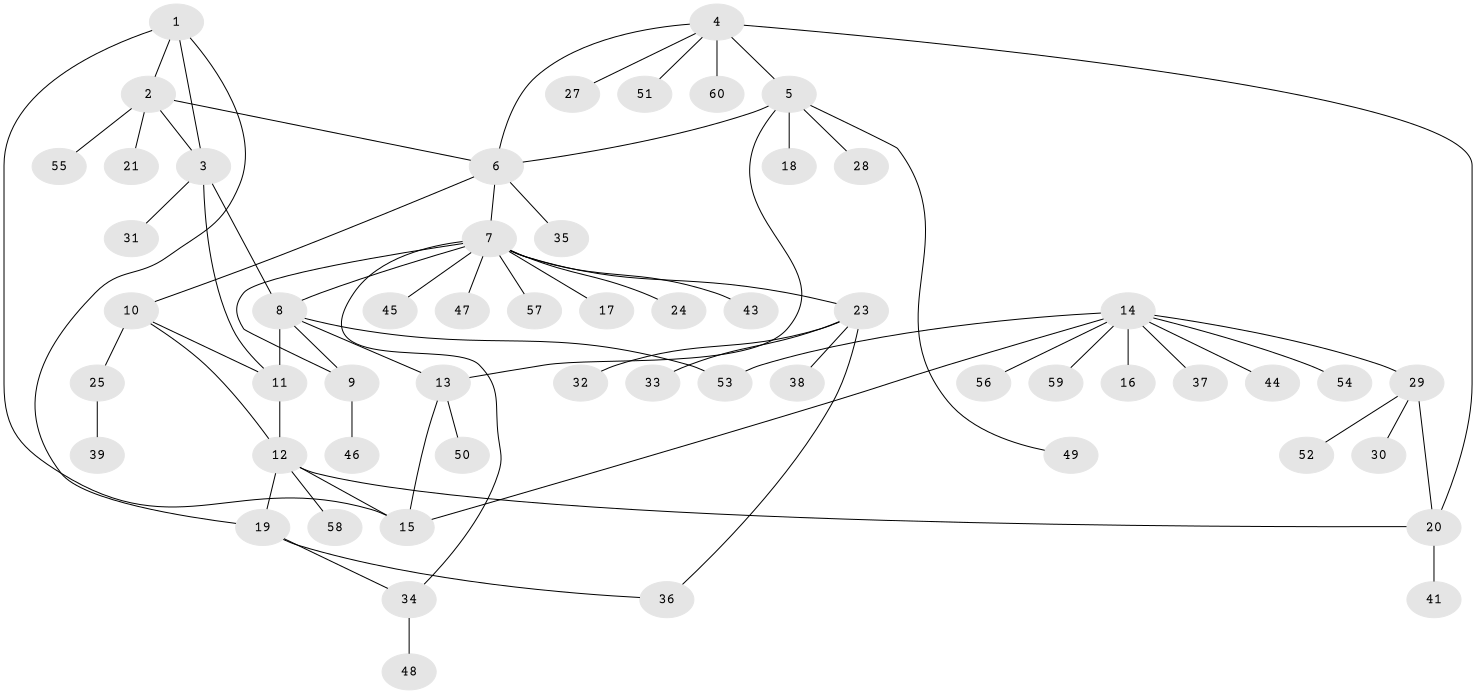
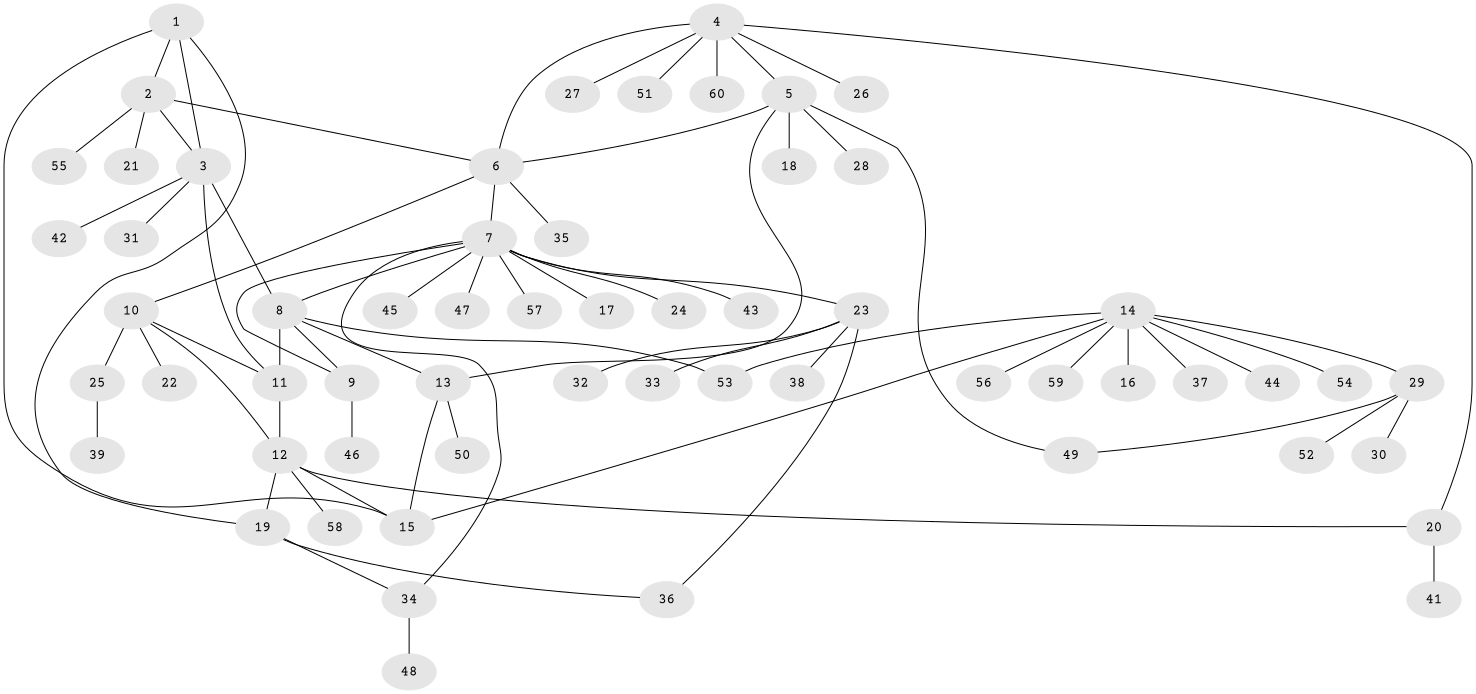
none -> (861, 94)
none -> (59, 239)
none -> (169, 383)
(1425, 455) -> (1249, 432)
